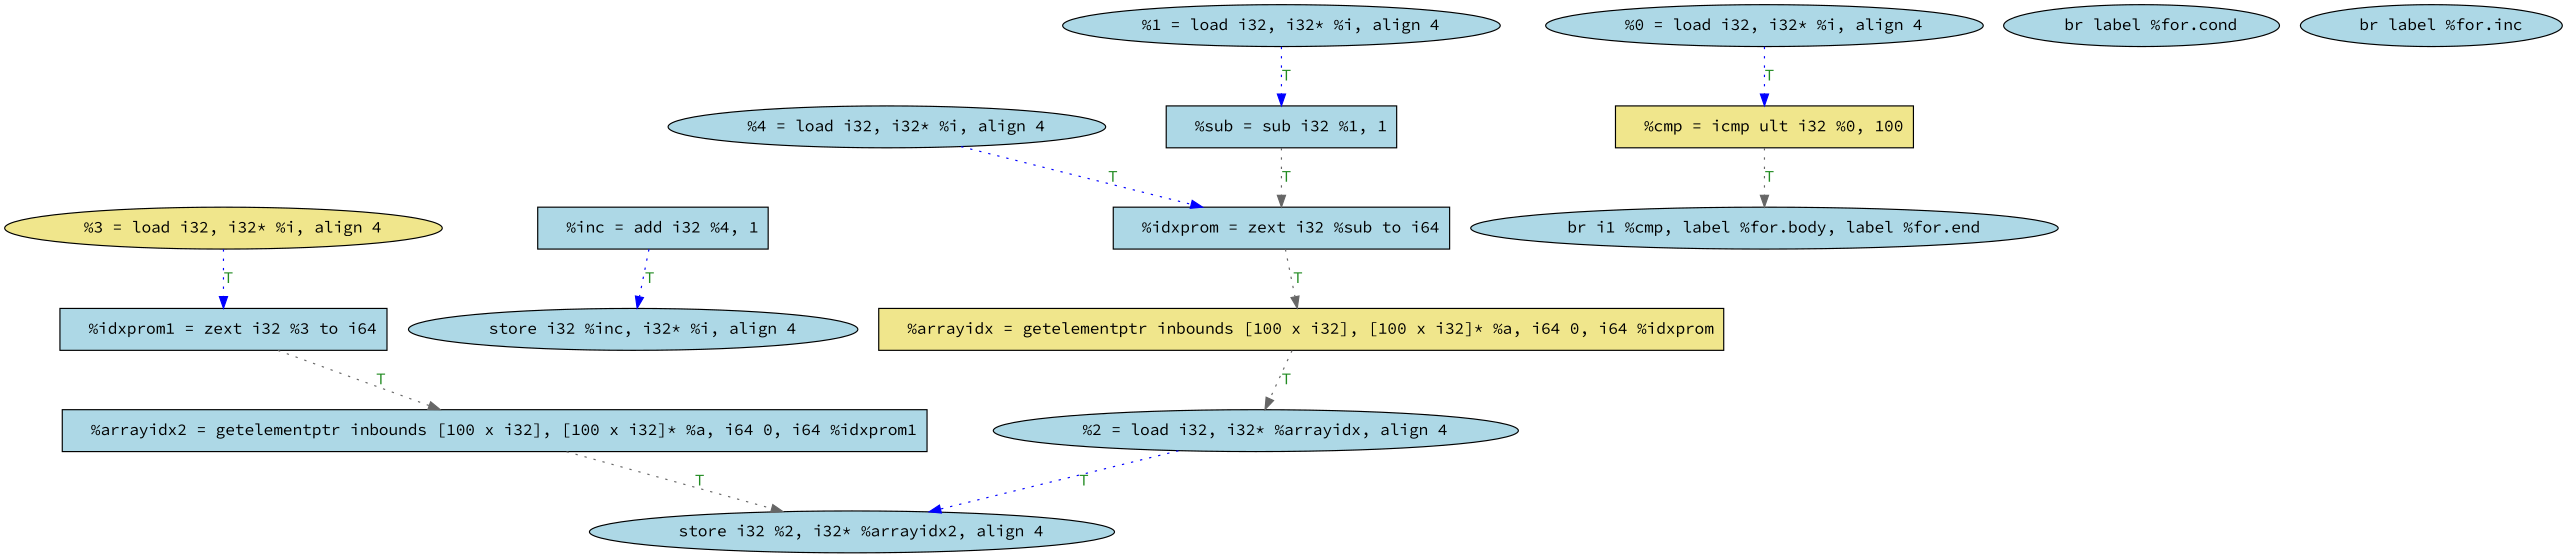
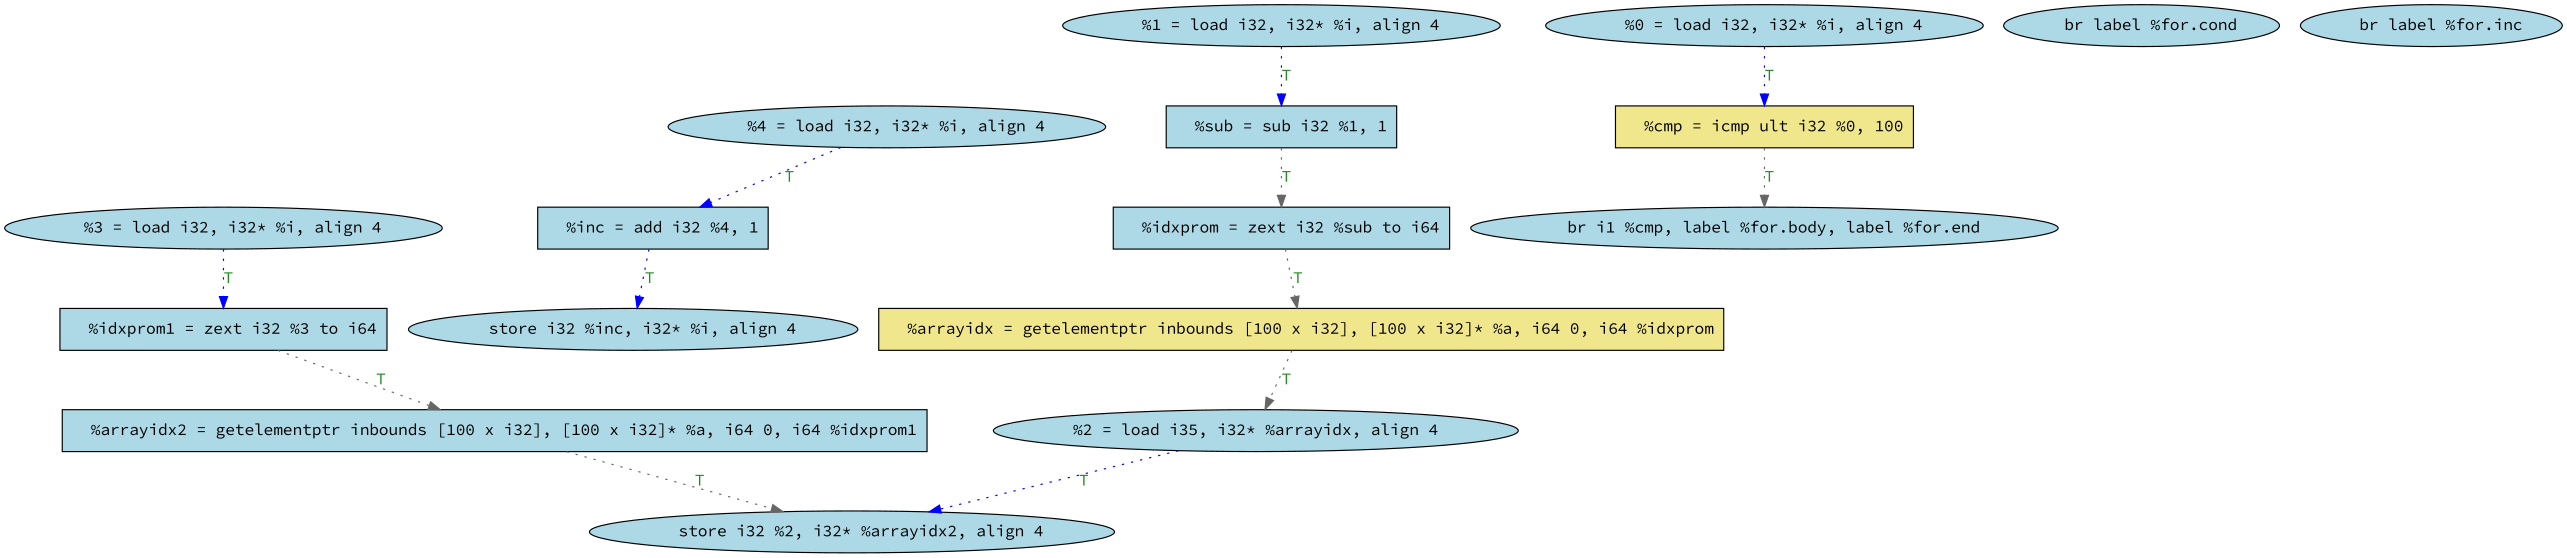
(1076, 175) -> (776, 175)
(223, 228) -> (223, 228)
(1256, 431) -> (1256, 431)
